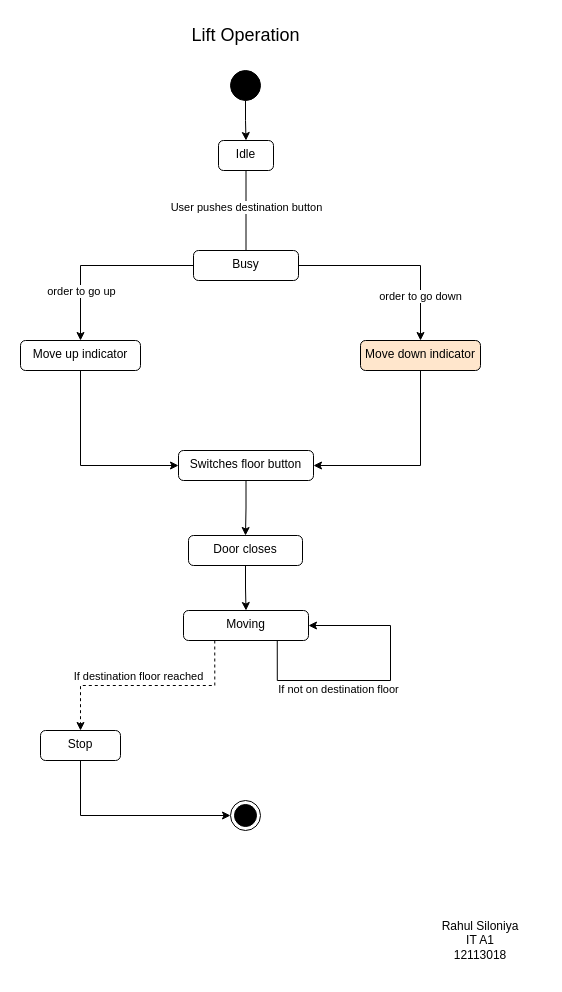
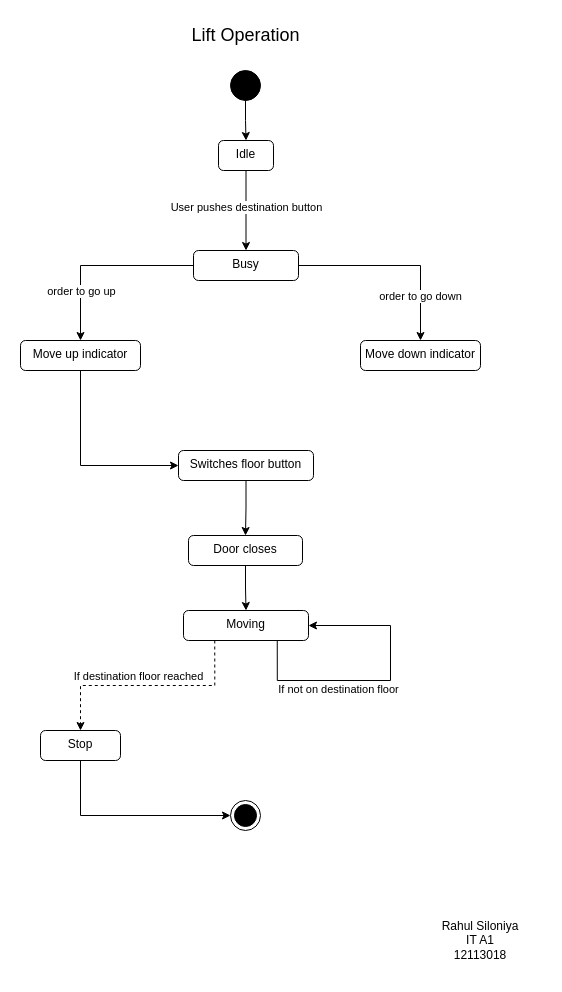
(246, 244) -> (246, 242)
(421, 356) -> (421, 356)
(418, 466) -> none
